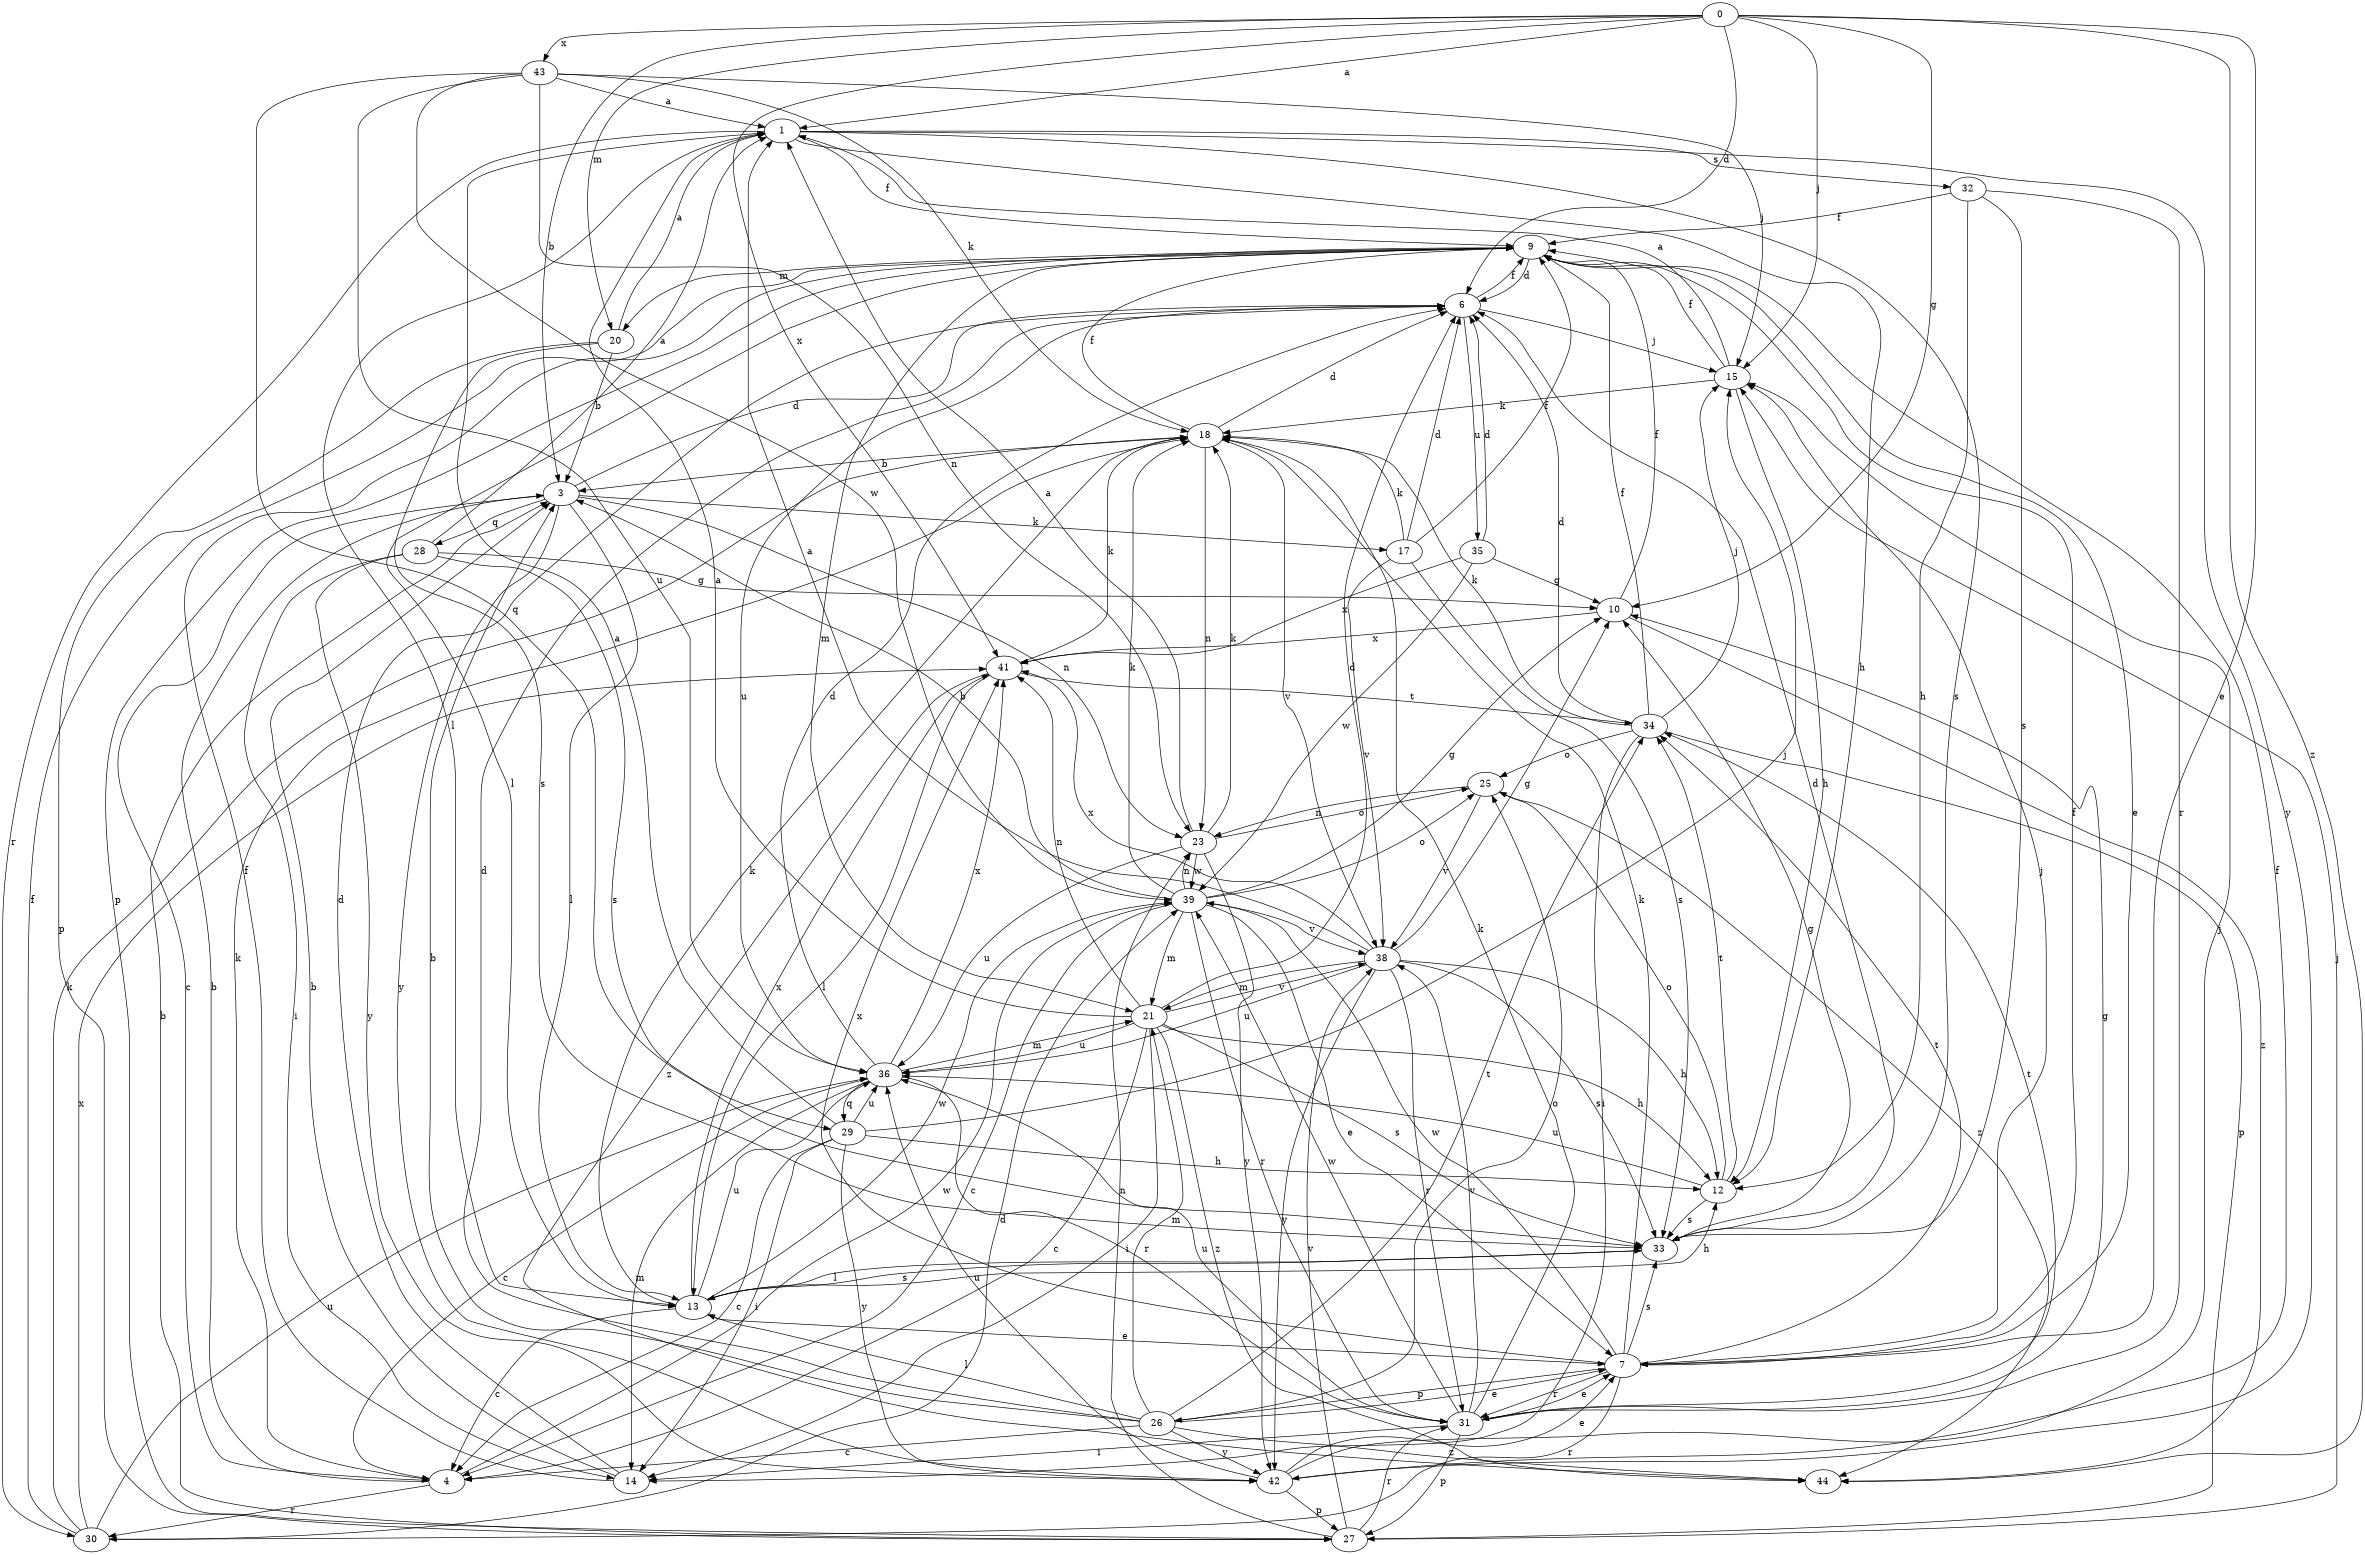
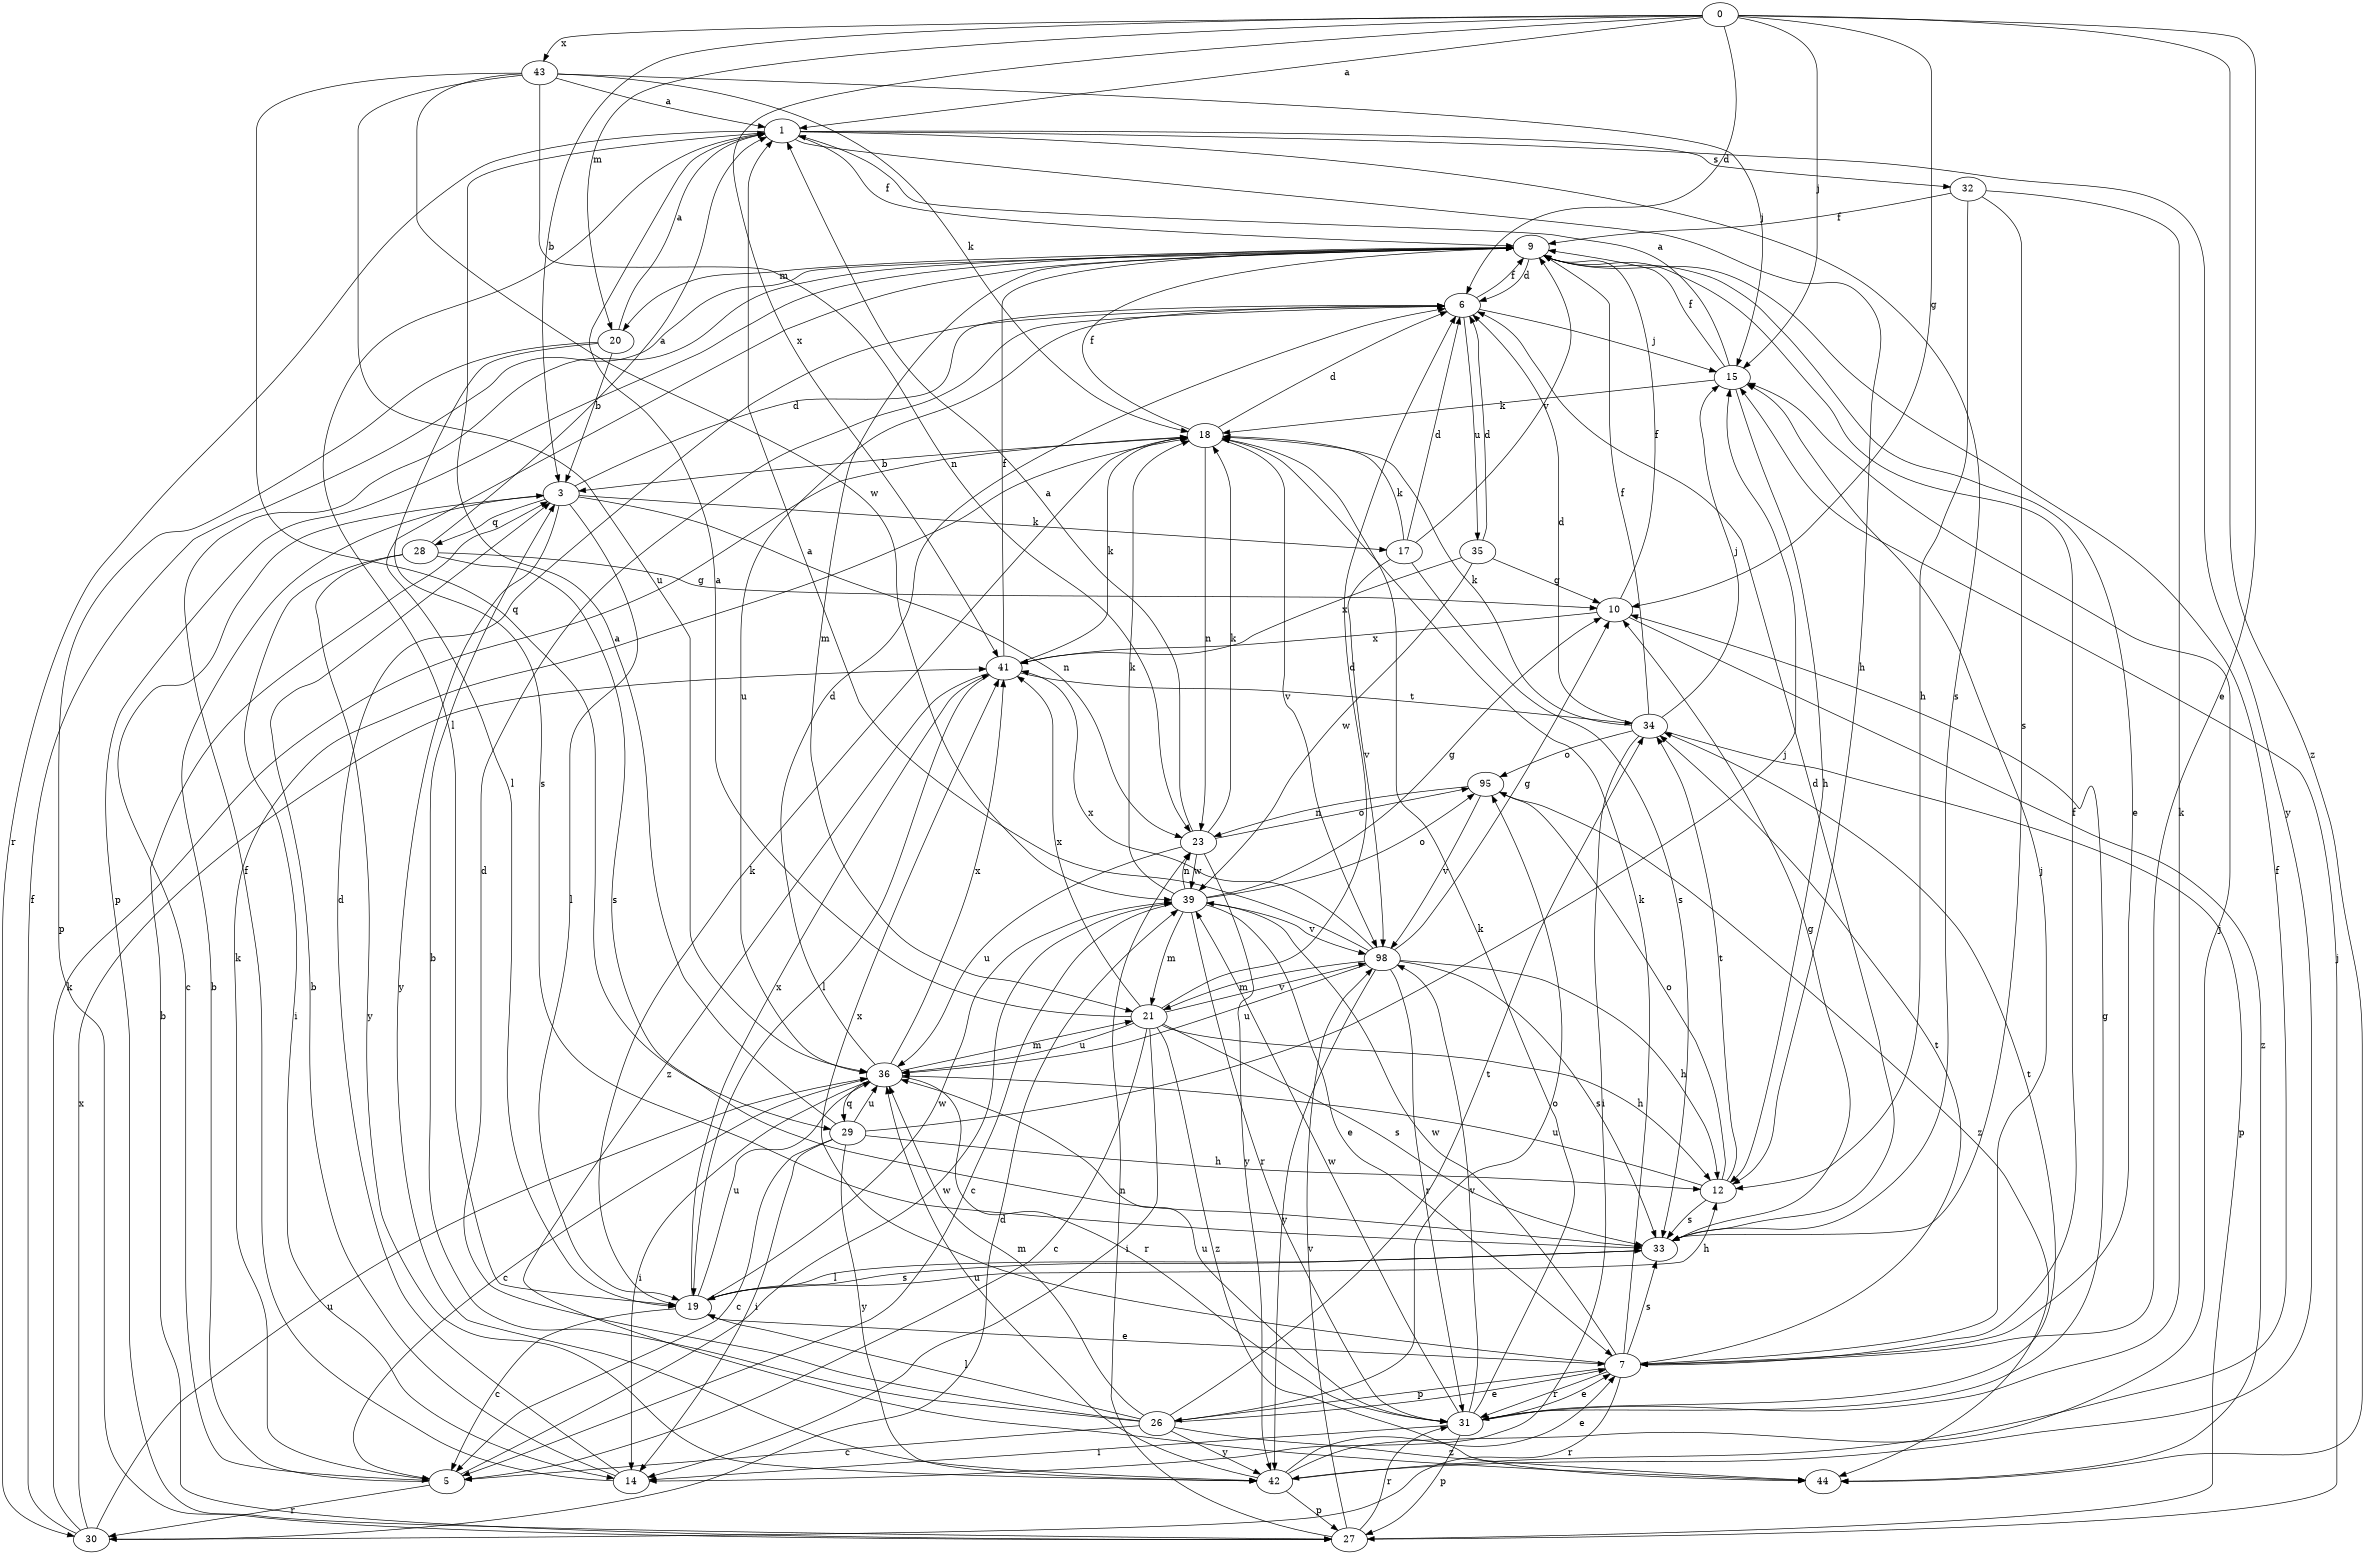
none -> (1075, 273)
(1547, 407) -> (1547, 407)
(929, 678) -> none
(1486, 784) -> (1486, 784)
(2182, 813) -> (2182, 813)
(1060, 842) -> (1060, 842)
(1382, 959) -> (1382, 959)
(1151, 1230) -> (1011, 1257)
(640, 1278) -> (640, 1278)
(693, 1307) -> (693, 1307)
(447, 1482) -> (447, 1482)
